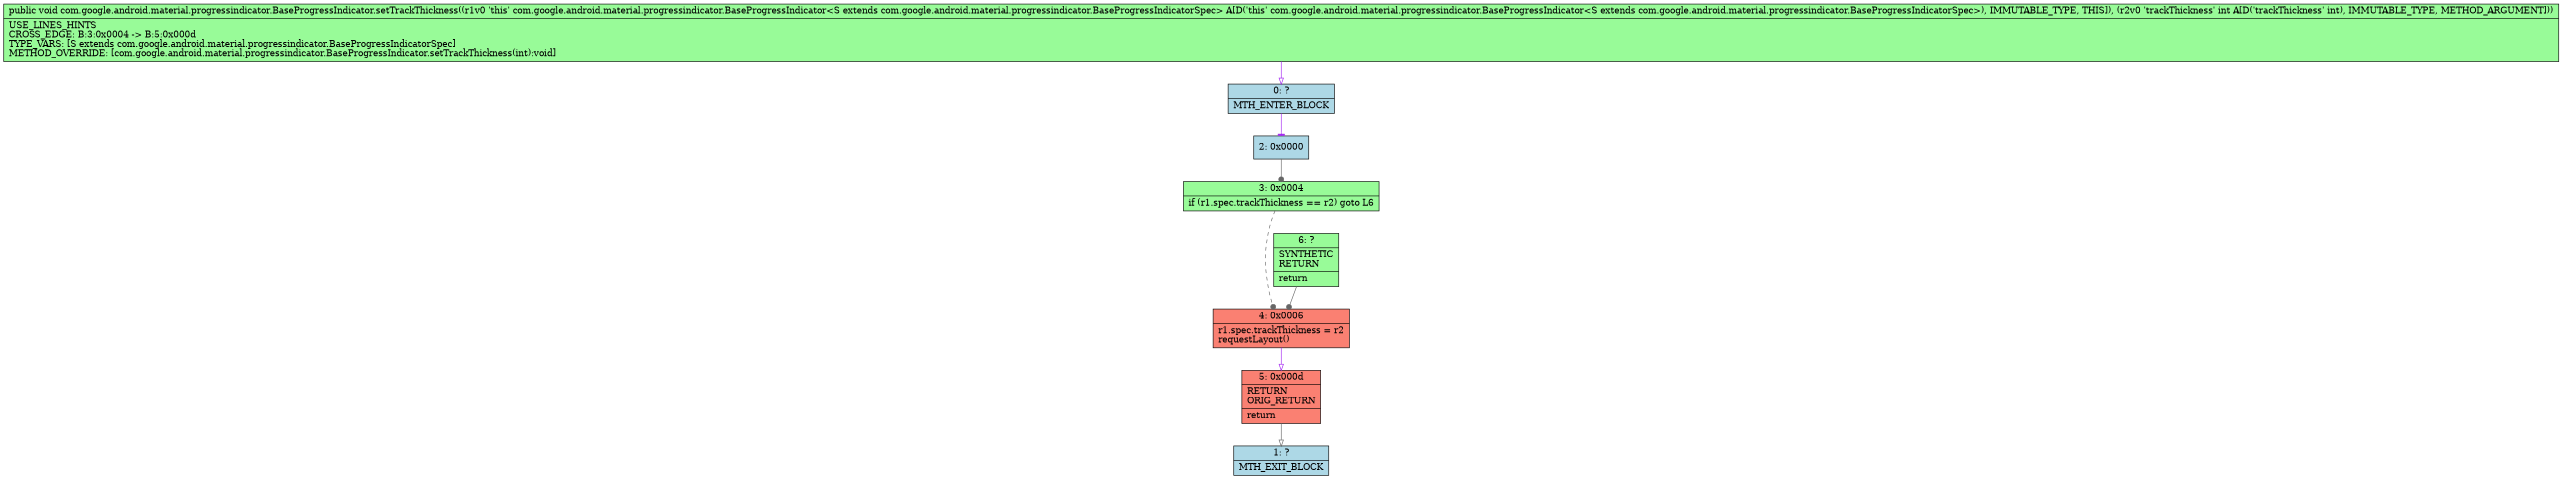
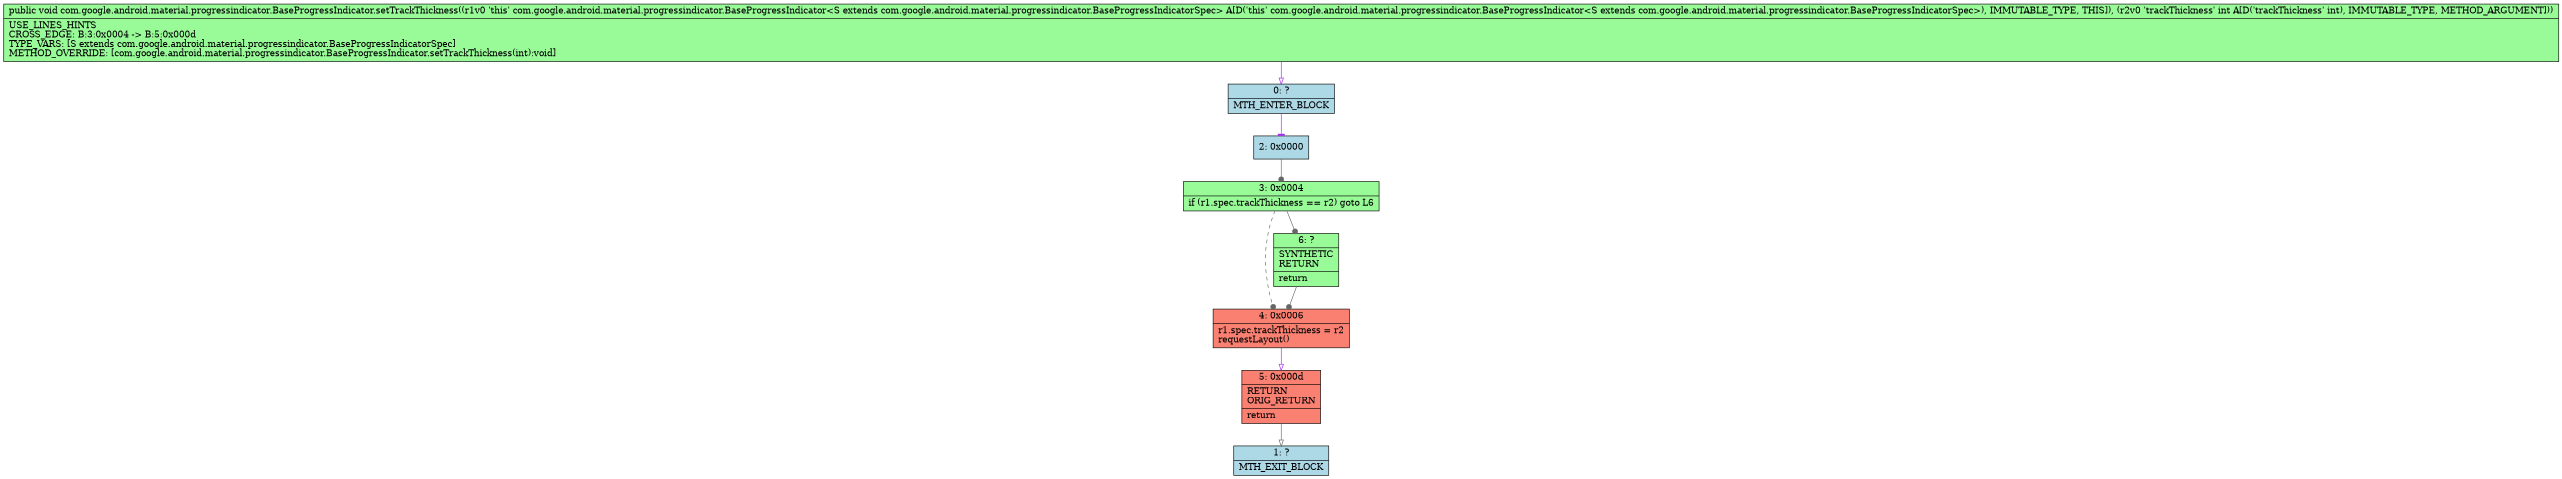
none -> (1290, 220)
